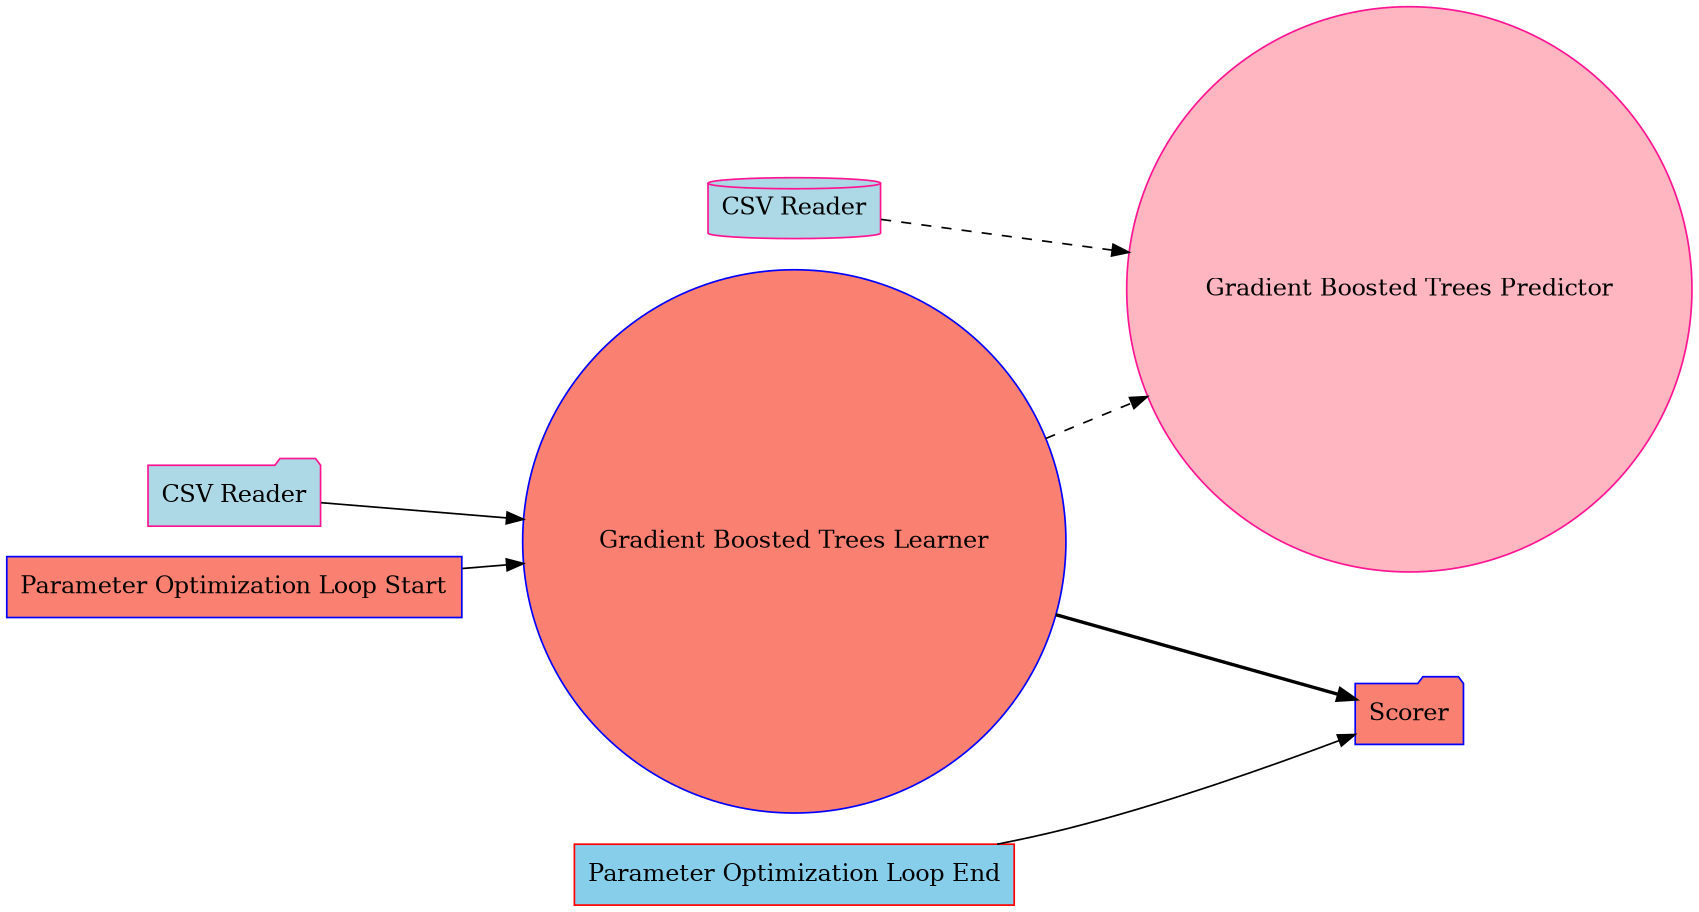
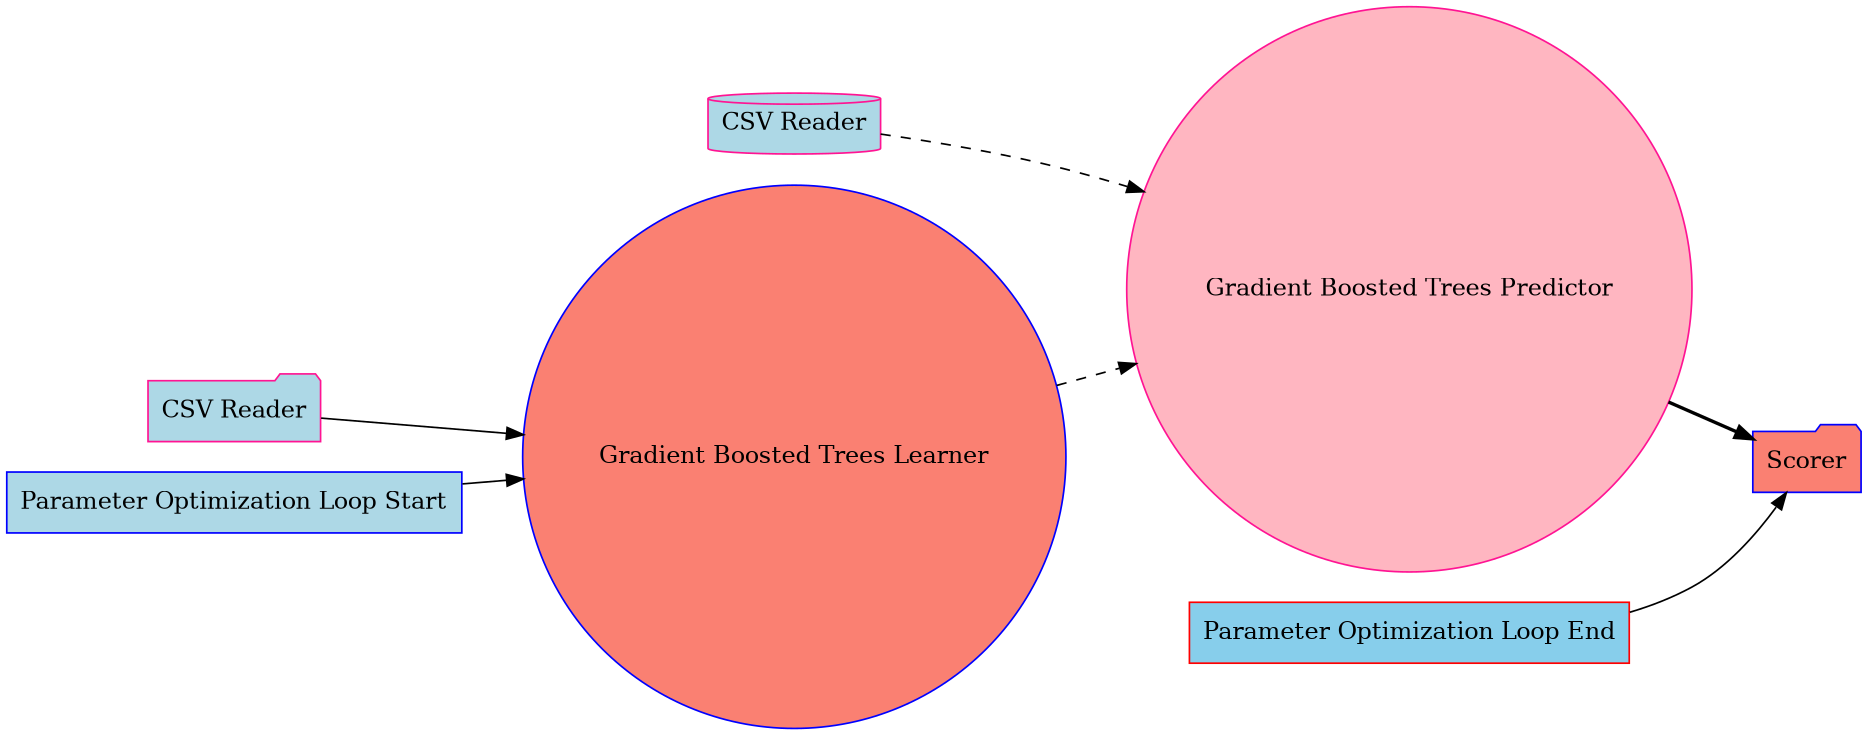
(234, 587) -> (234, 502)
(1197, 655) -> (1703, 417)
